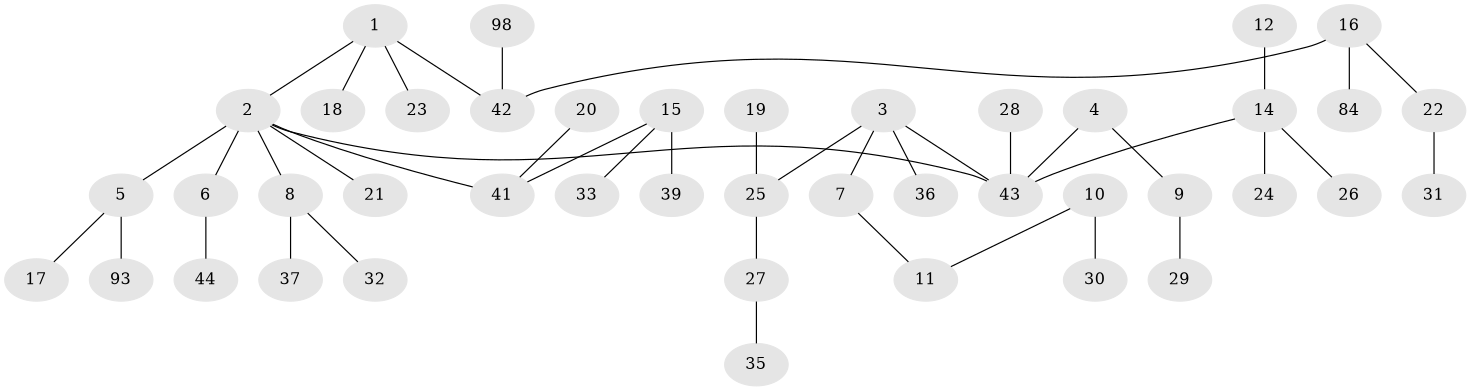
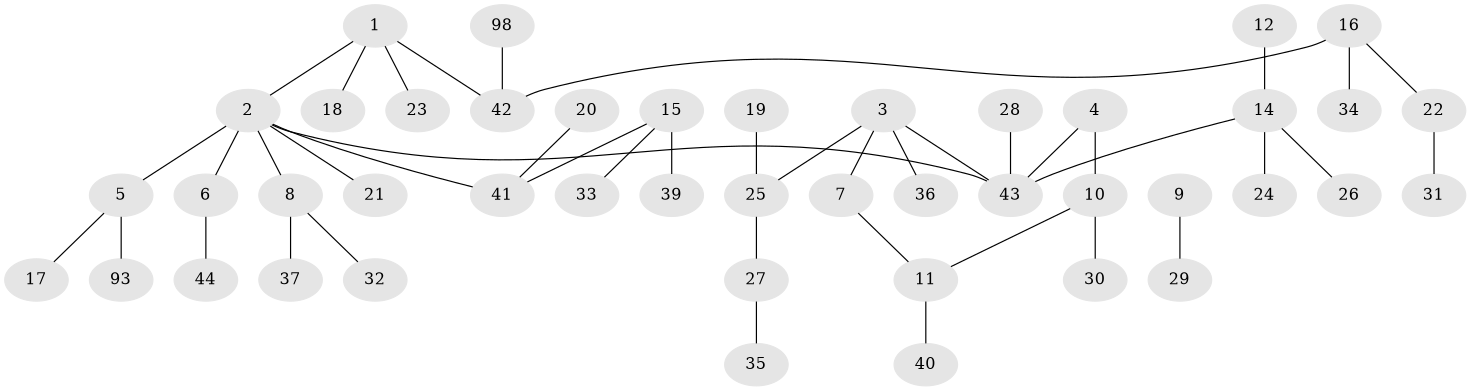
(1349, 111) -> (1349, 111)
(1139, 154) -> (1095, 151)
none -> (926, 365)
